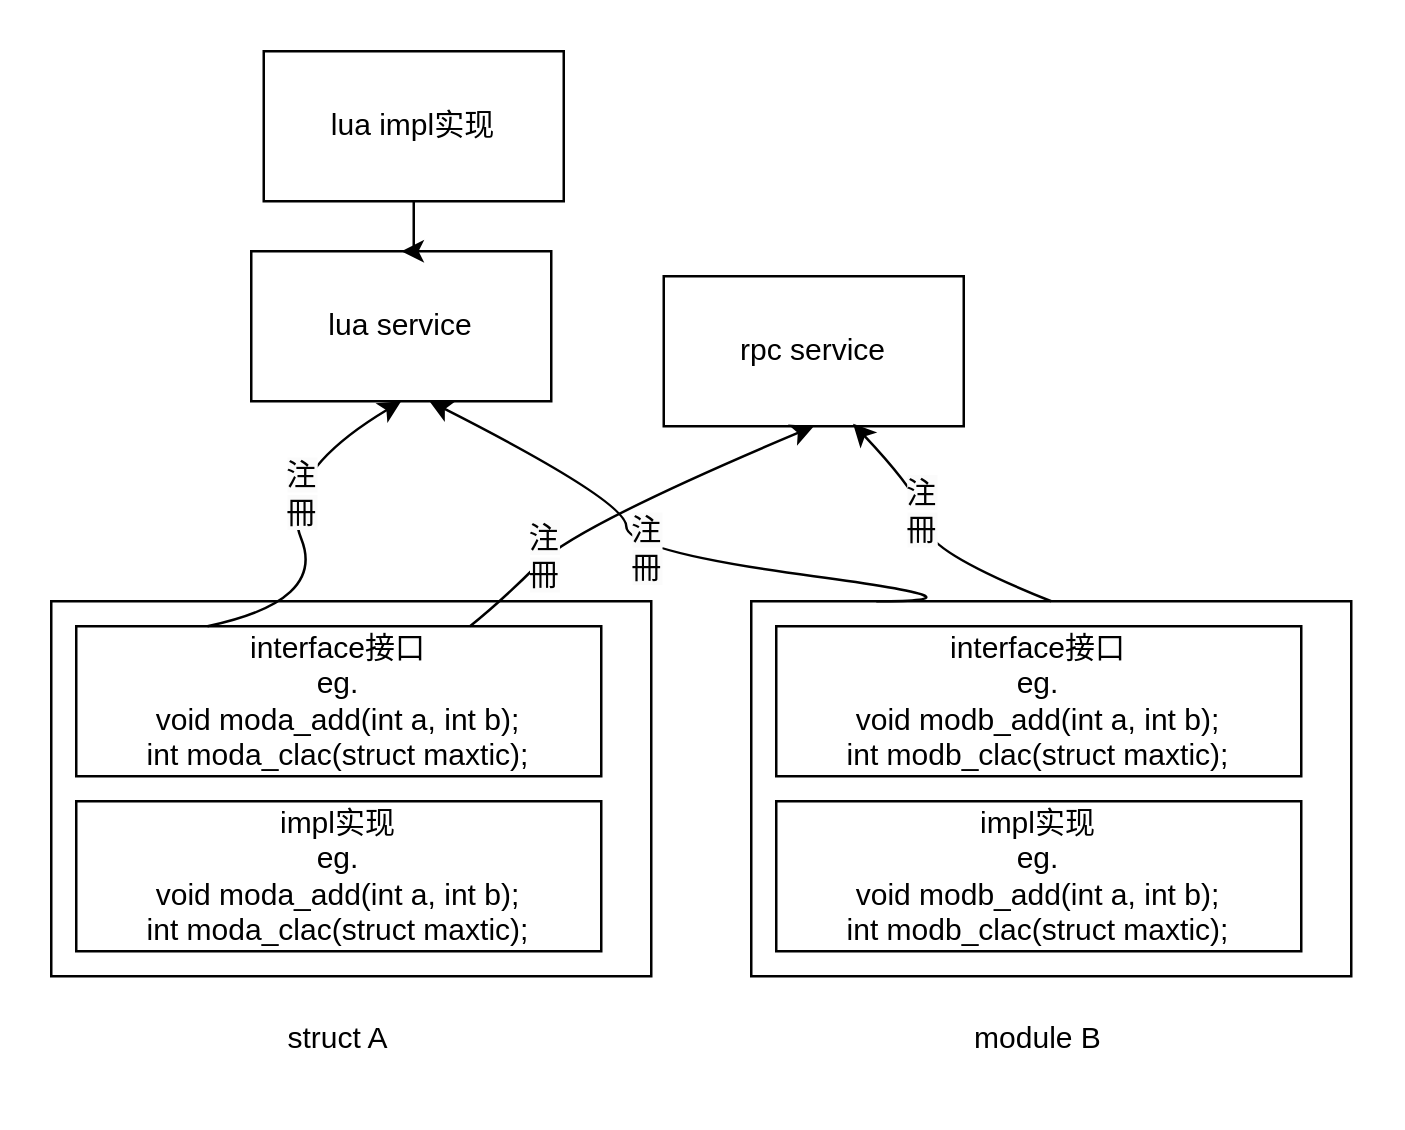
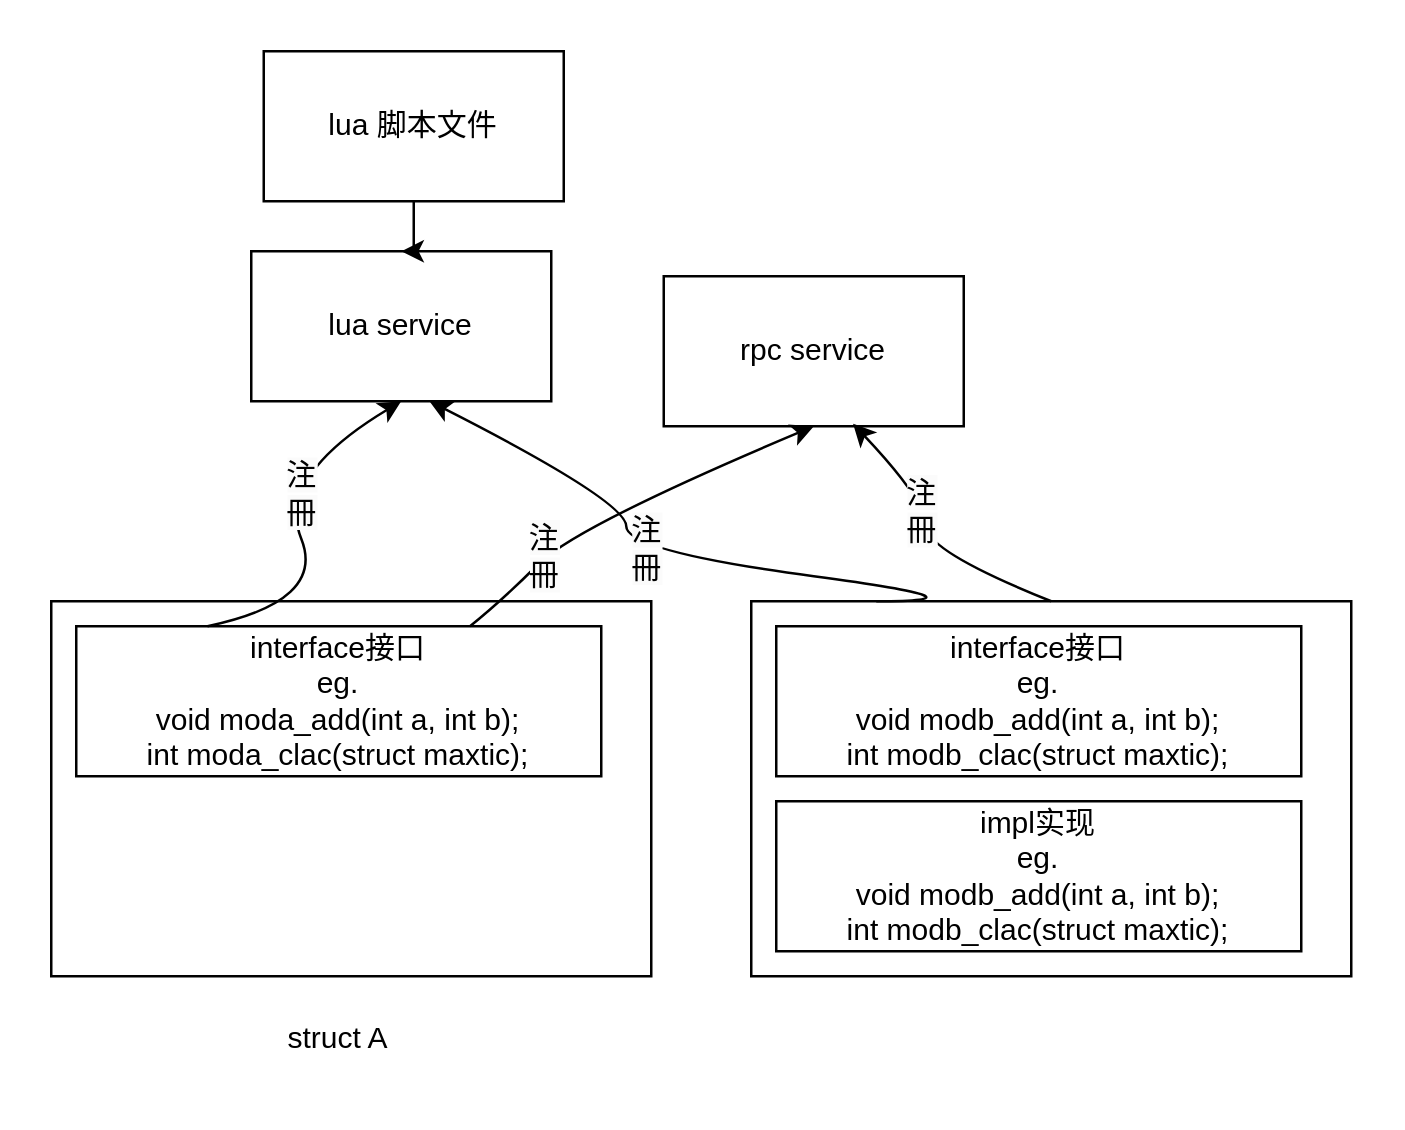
(414, 126) -> (414, 126)
(339, 876) -> none
(1039, 1039) -> none
